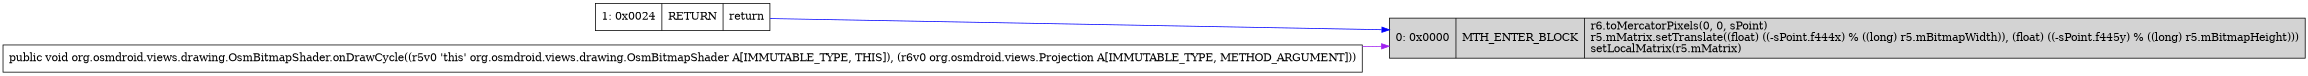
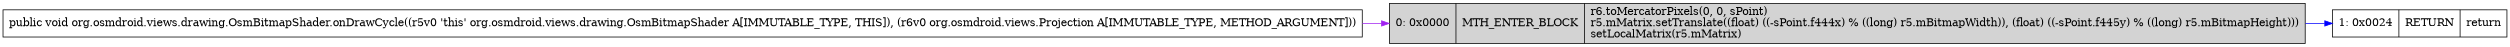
(1076, 24) -> (2315, 23)
